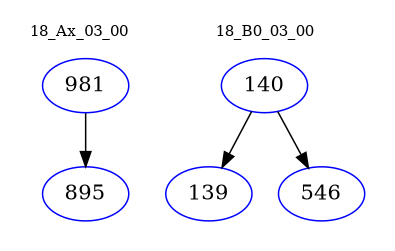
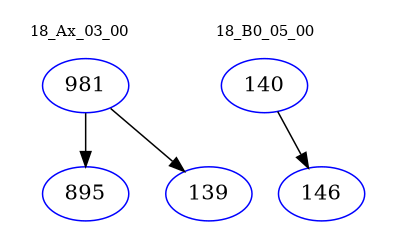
(265, 32) -> (265, 32)
(240, 133) -> (131, 126)
(322, 194) -> (322, 194)
